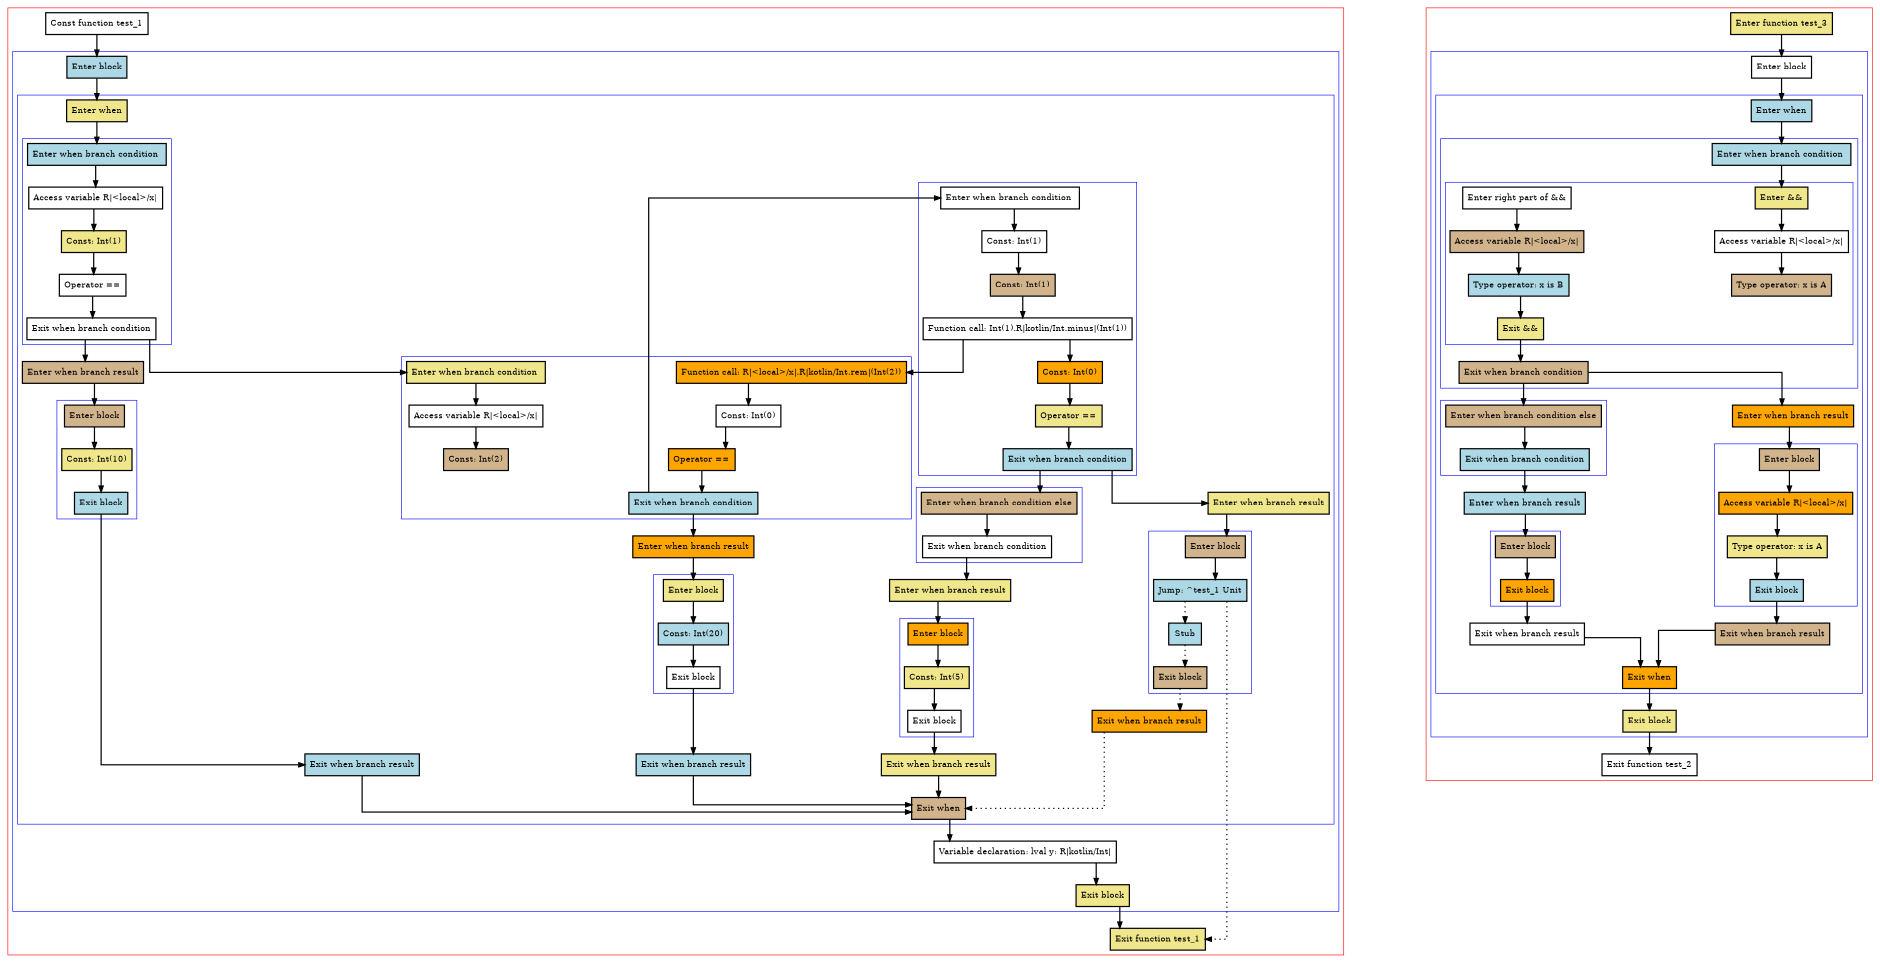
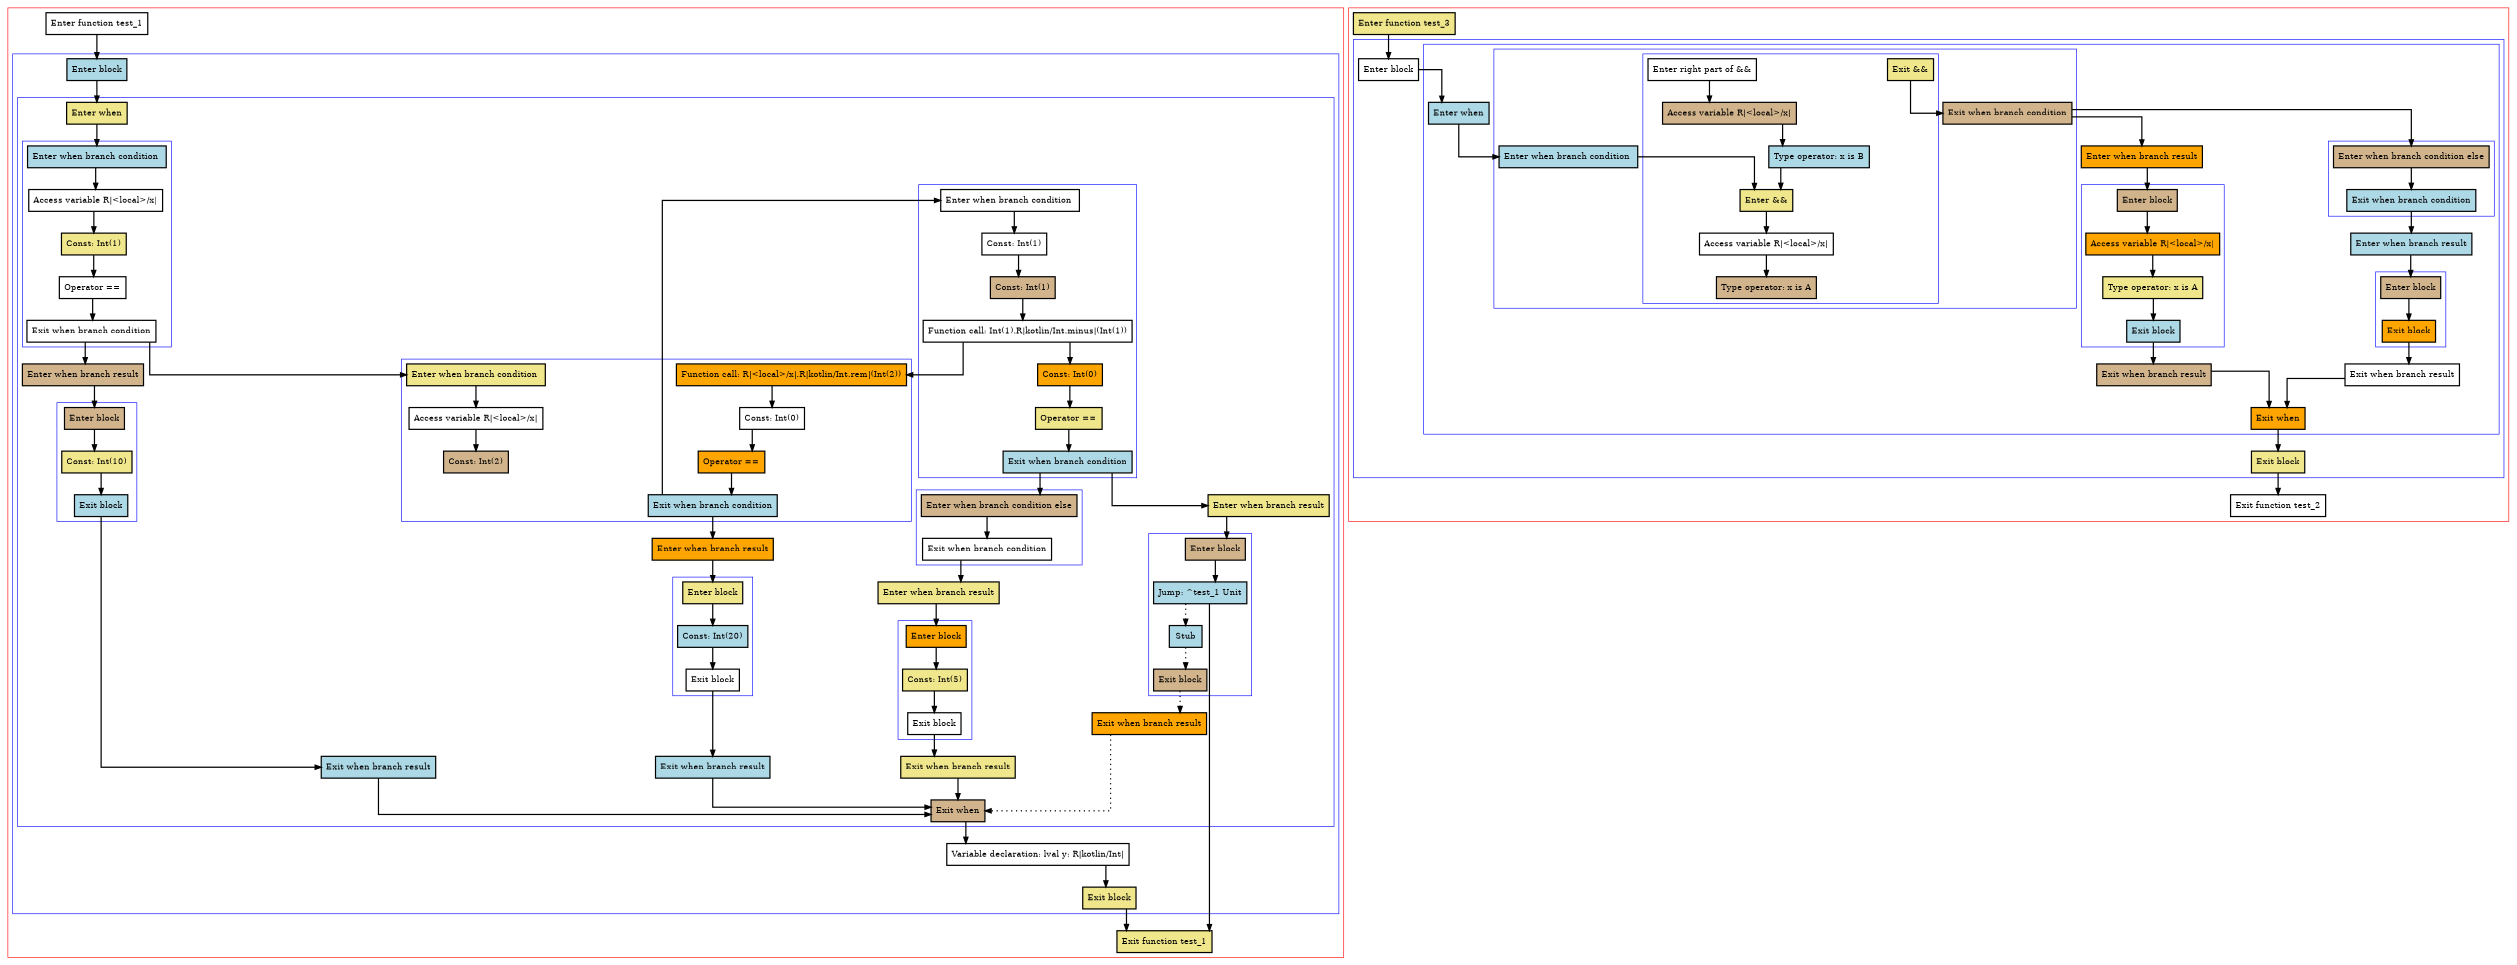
(97, 24) -> (97, 24)
(1521, 304) -> (1781, 176)
(1227, 778) -> (1209, 764)
